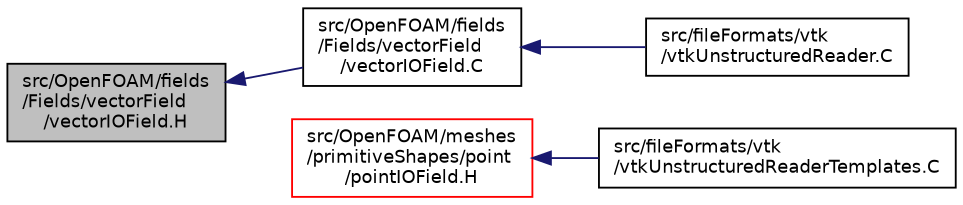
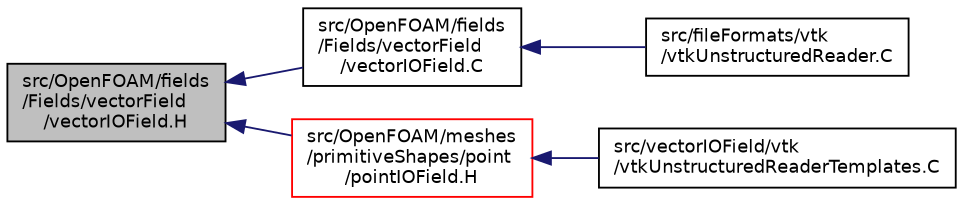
none -> (268, 131)
(777, 158) -> (777, 158)
